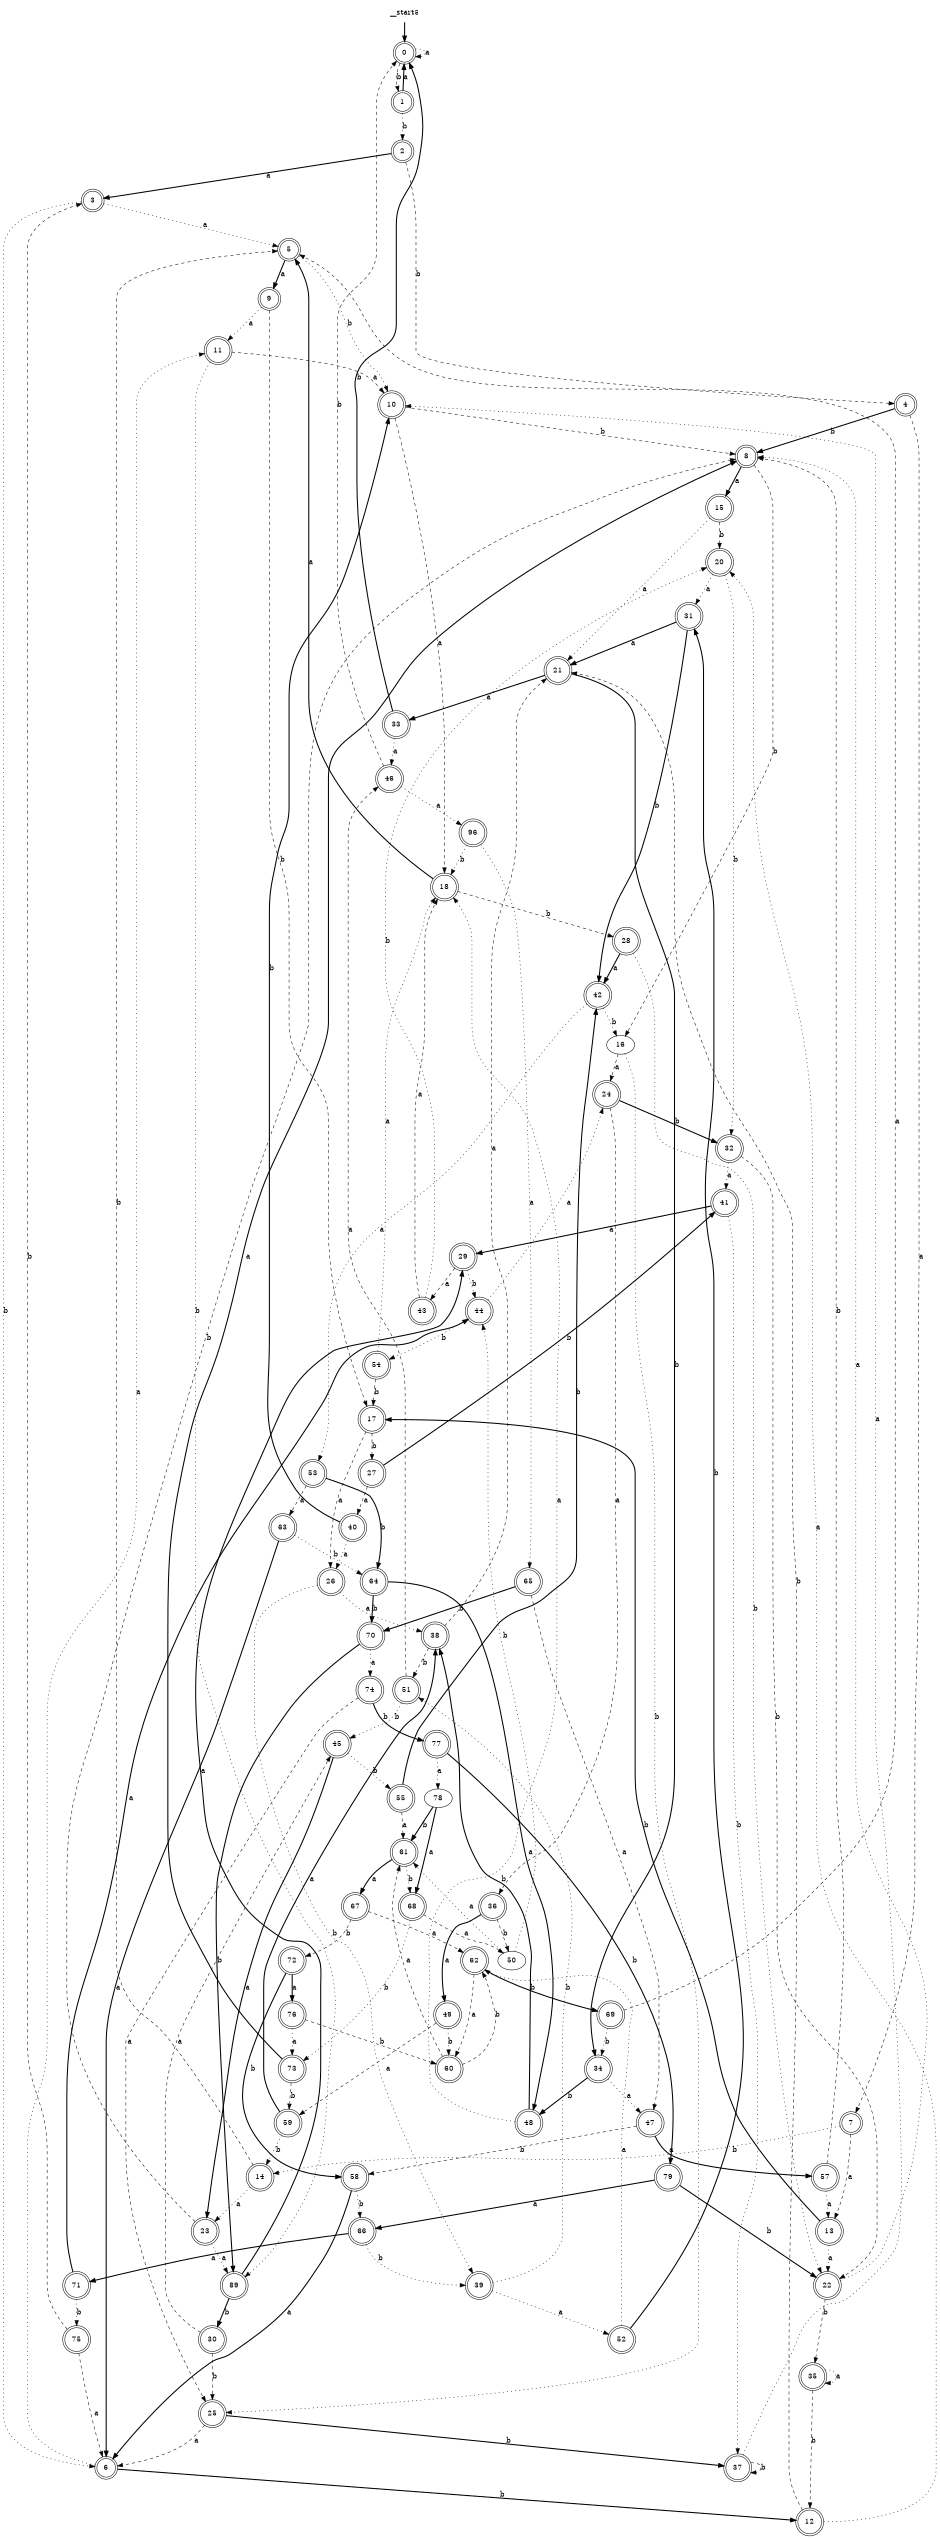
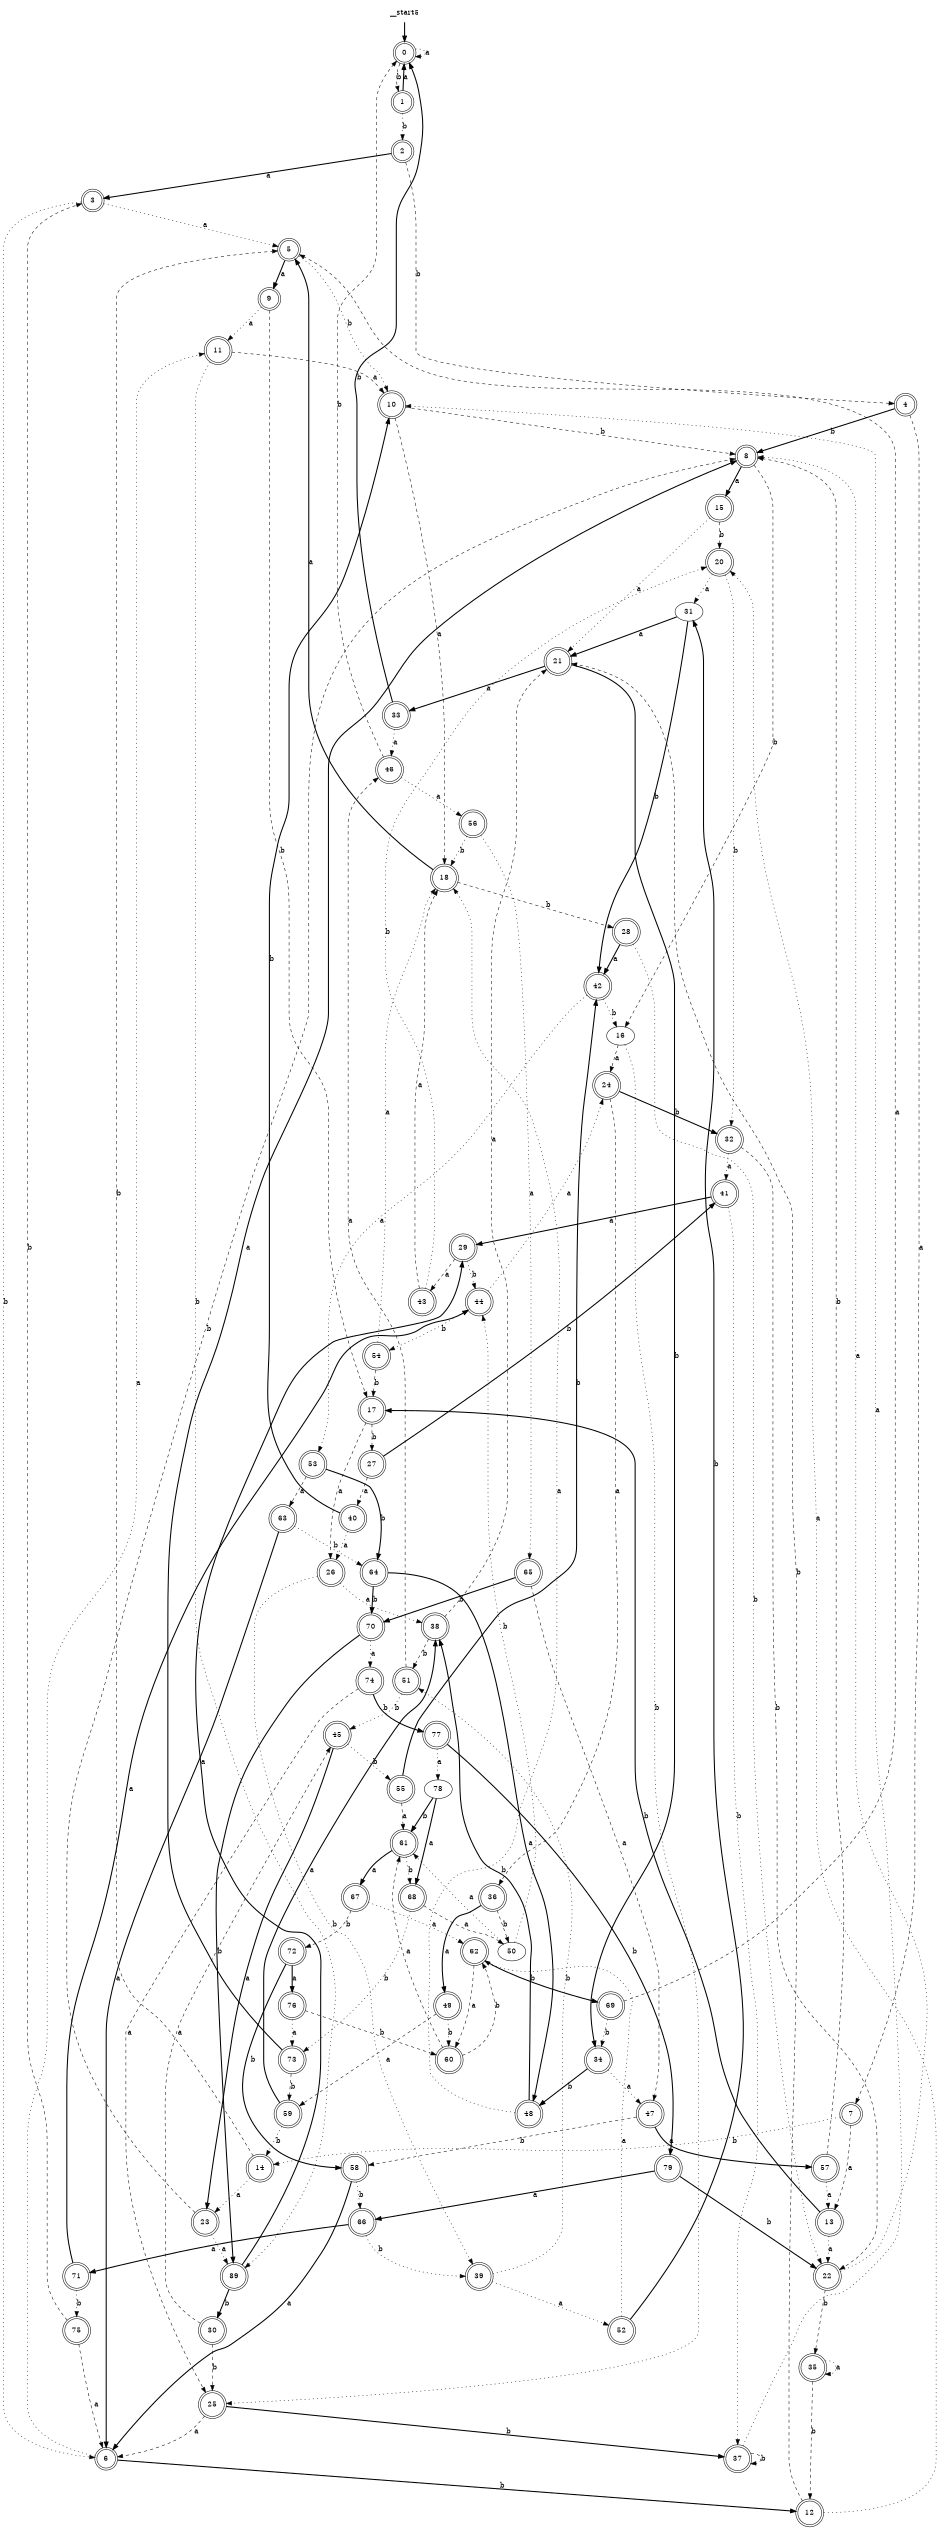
(689, 616) -> (689, 612)
(473, 833) -> (473, 824)
(414, 1929) -> (414, 1920)
